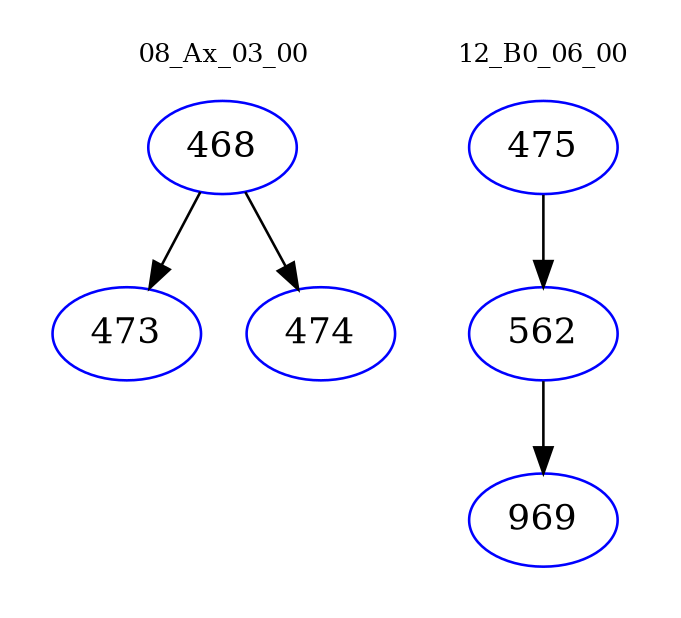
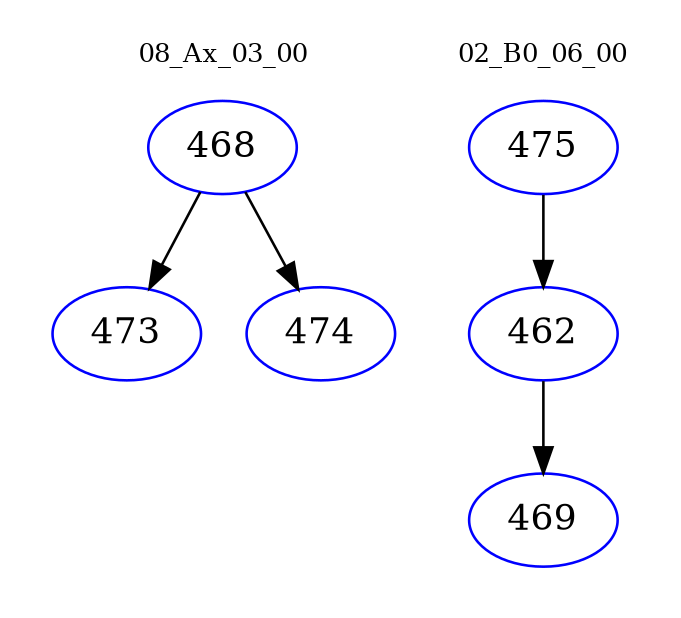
(543, 56) -> (543, 56)
(543, 334) -> (543, 334)
(543, 520) -> (543, 520)
